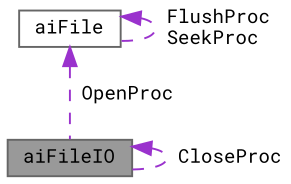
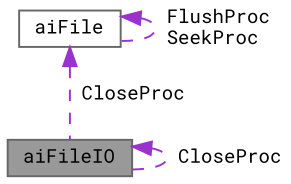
(123, 95) -> (128, 95)
